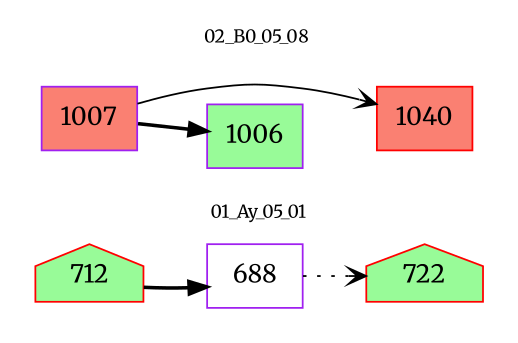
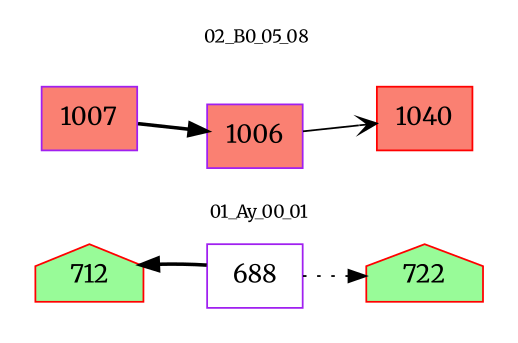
(248, 85) -> (331, 128)
(255, 136) -> (255, 136)
(259, 213) -> (259, 213)
(326, 276) -> (326, 276)
(166, 288) -> (183, 264)
